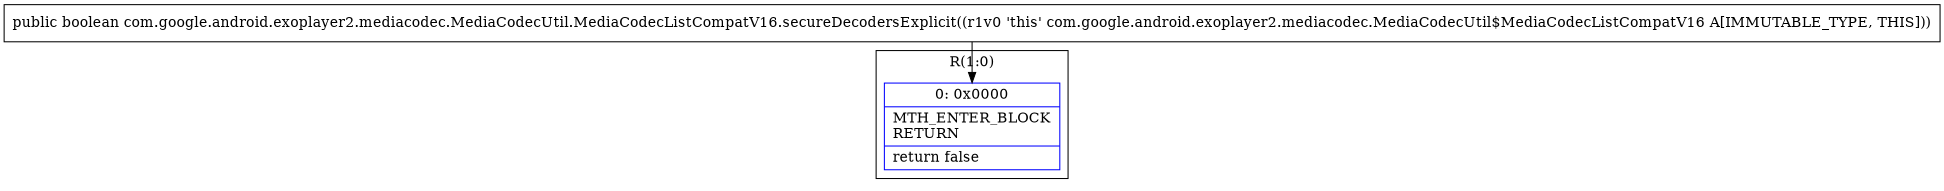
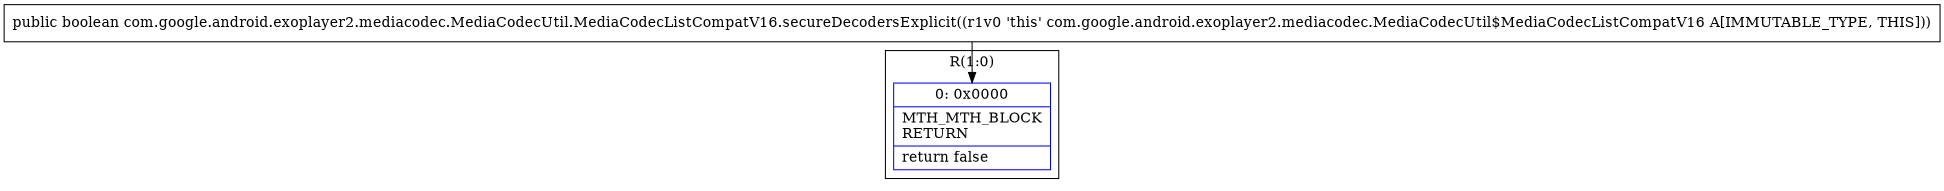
(972, 118) -> (972, 118)
